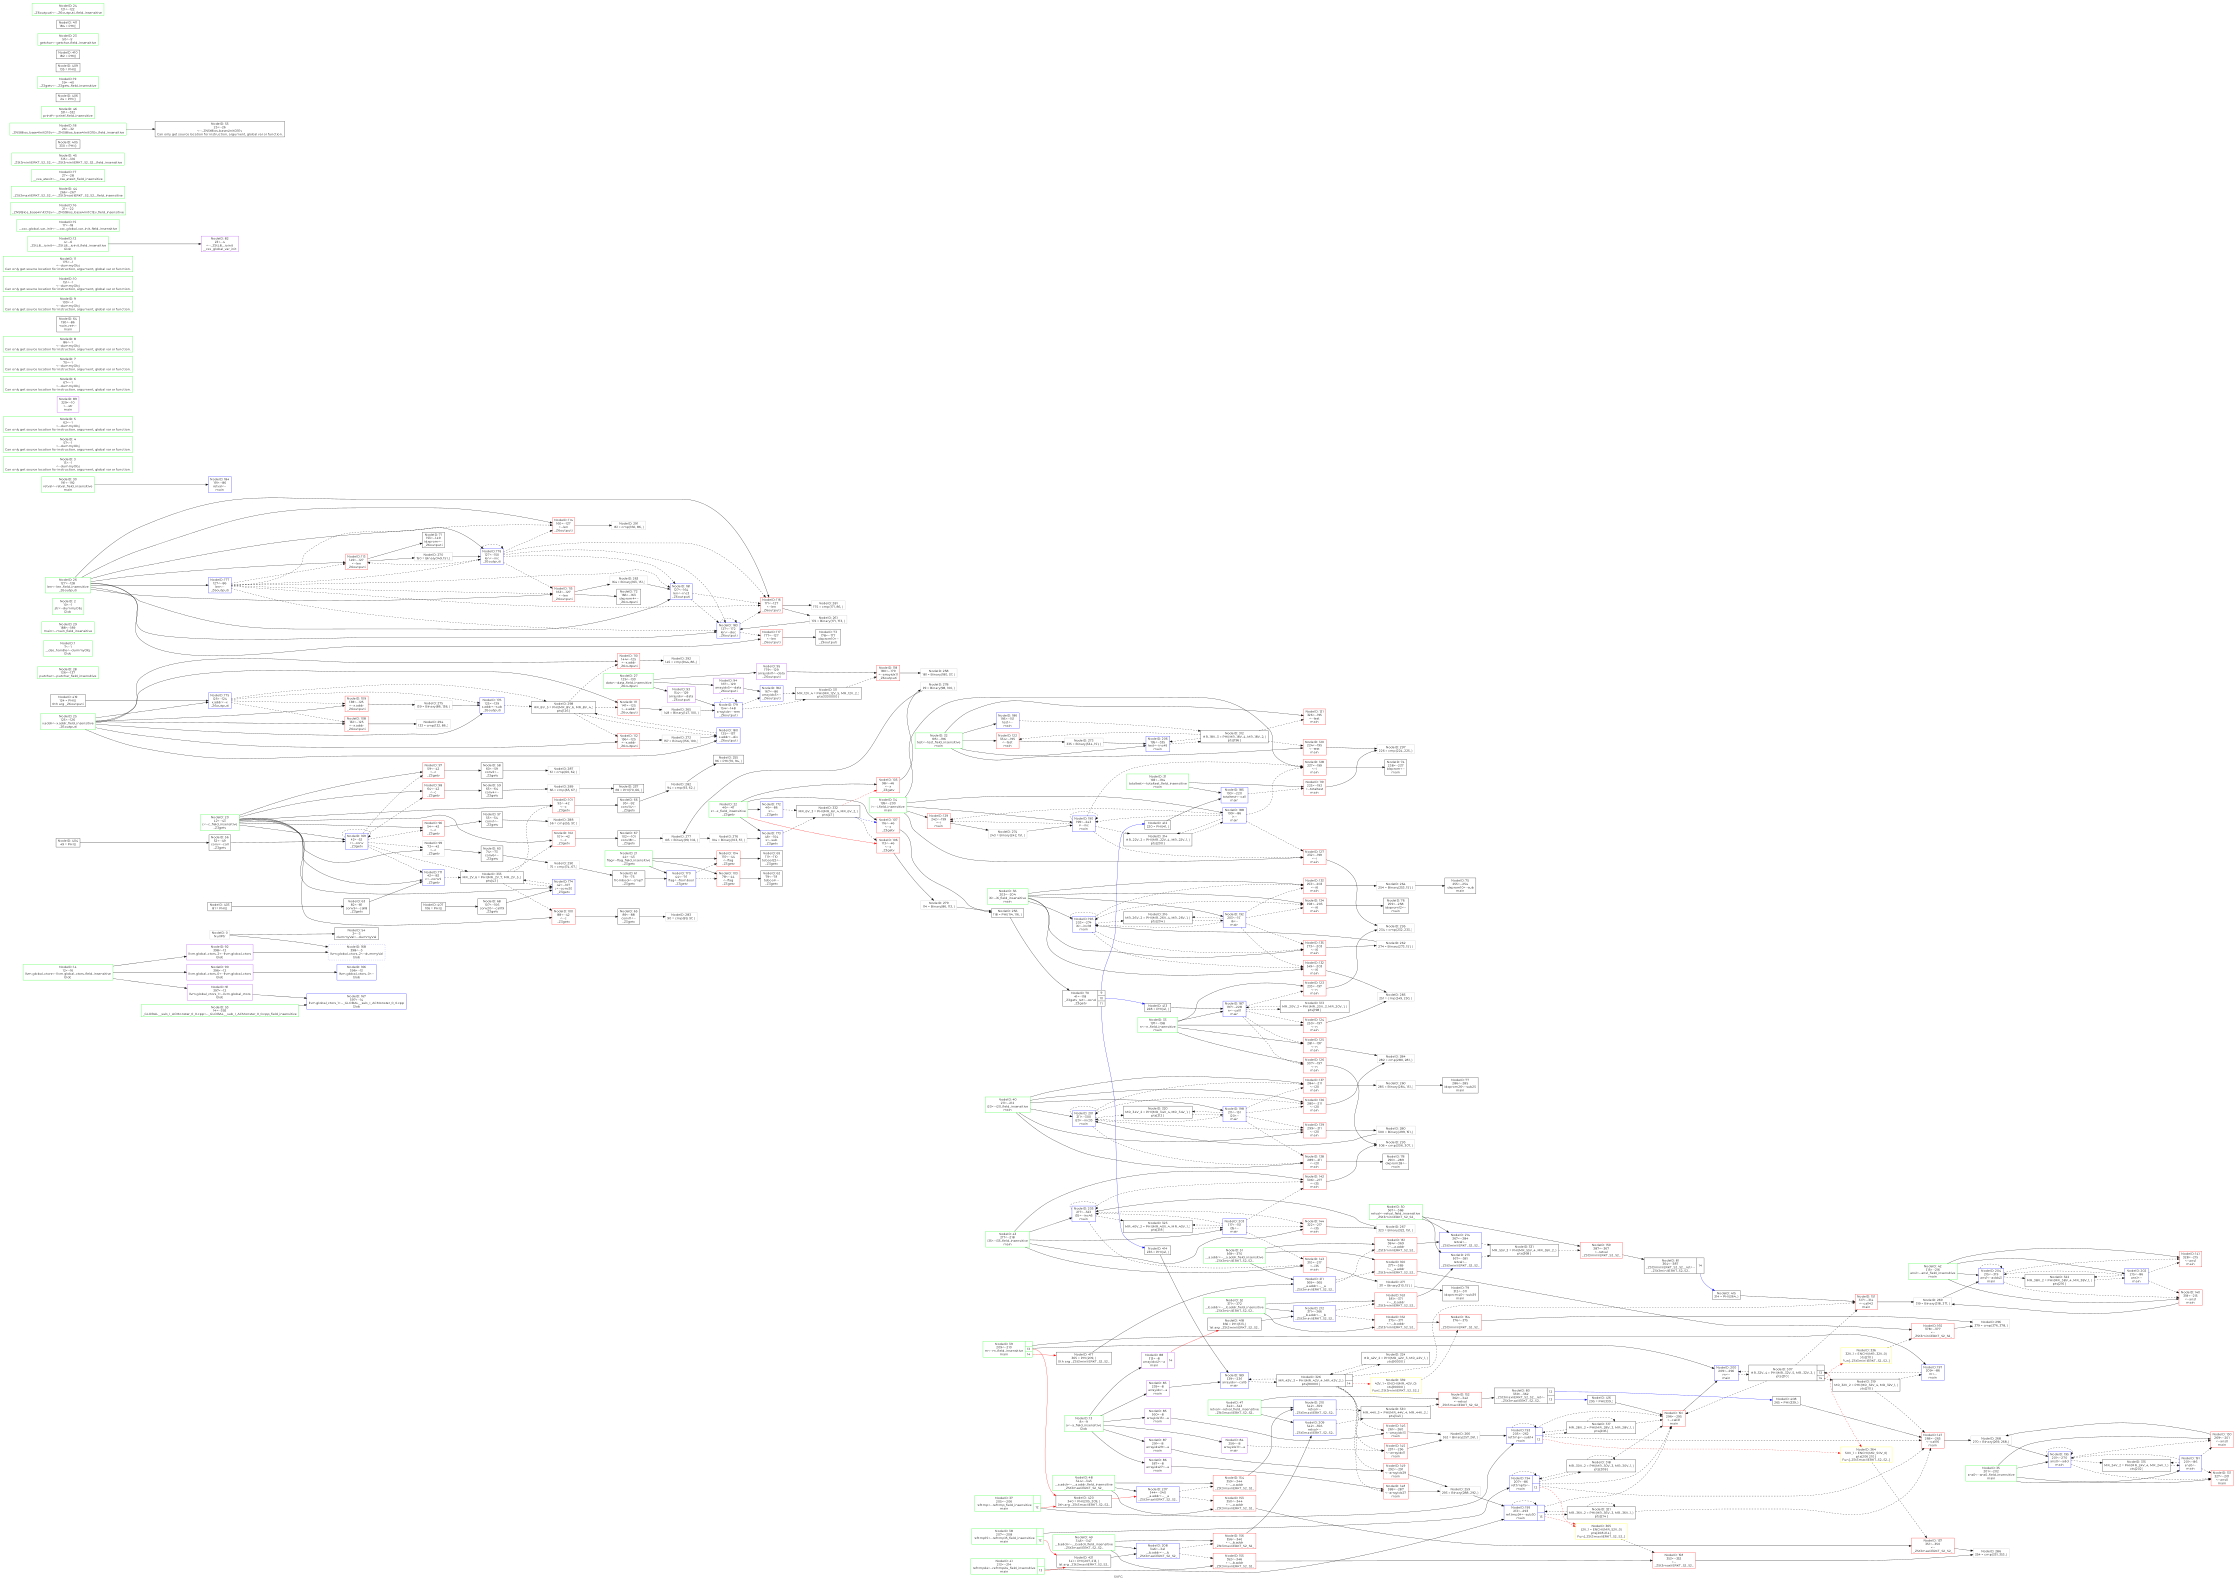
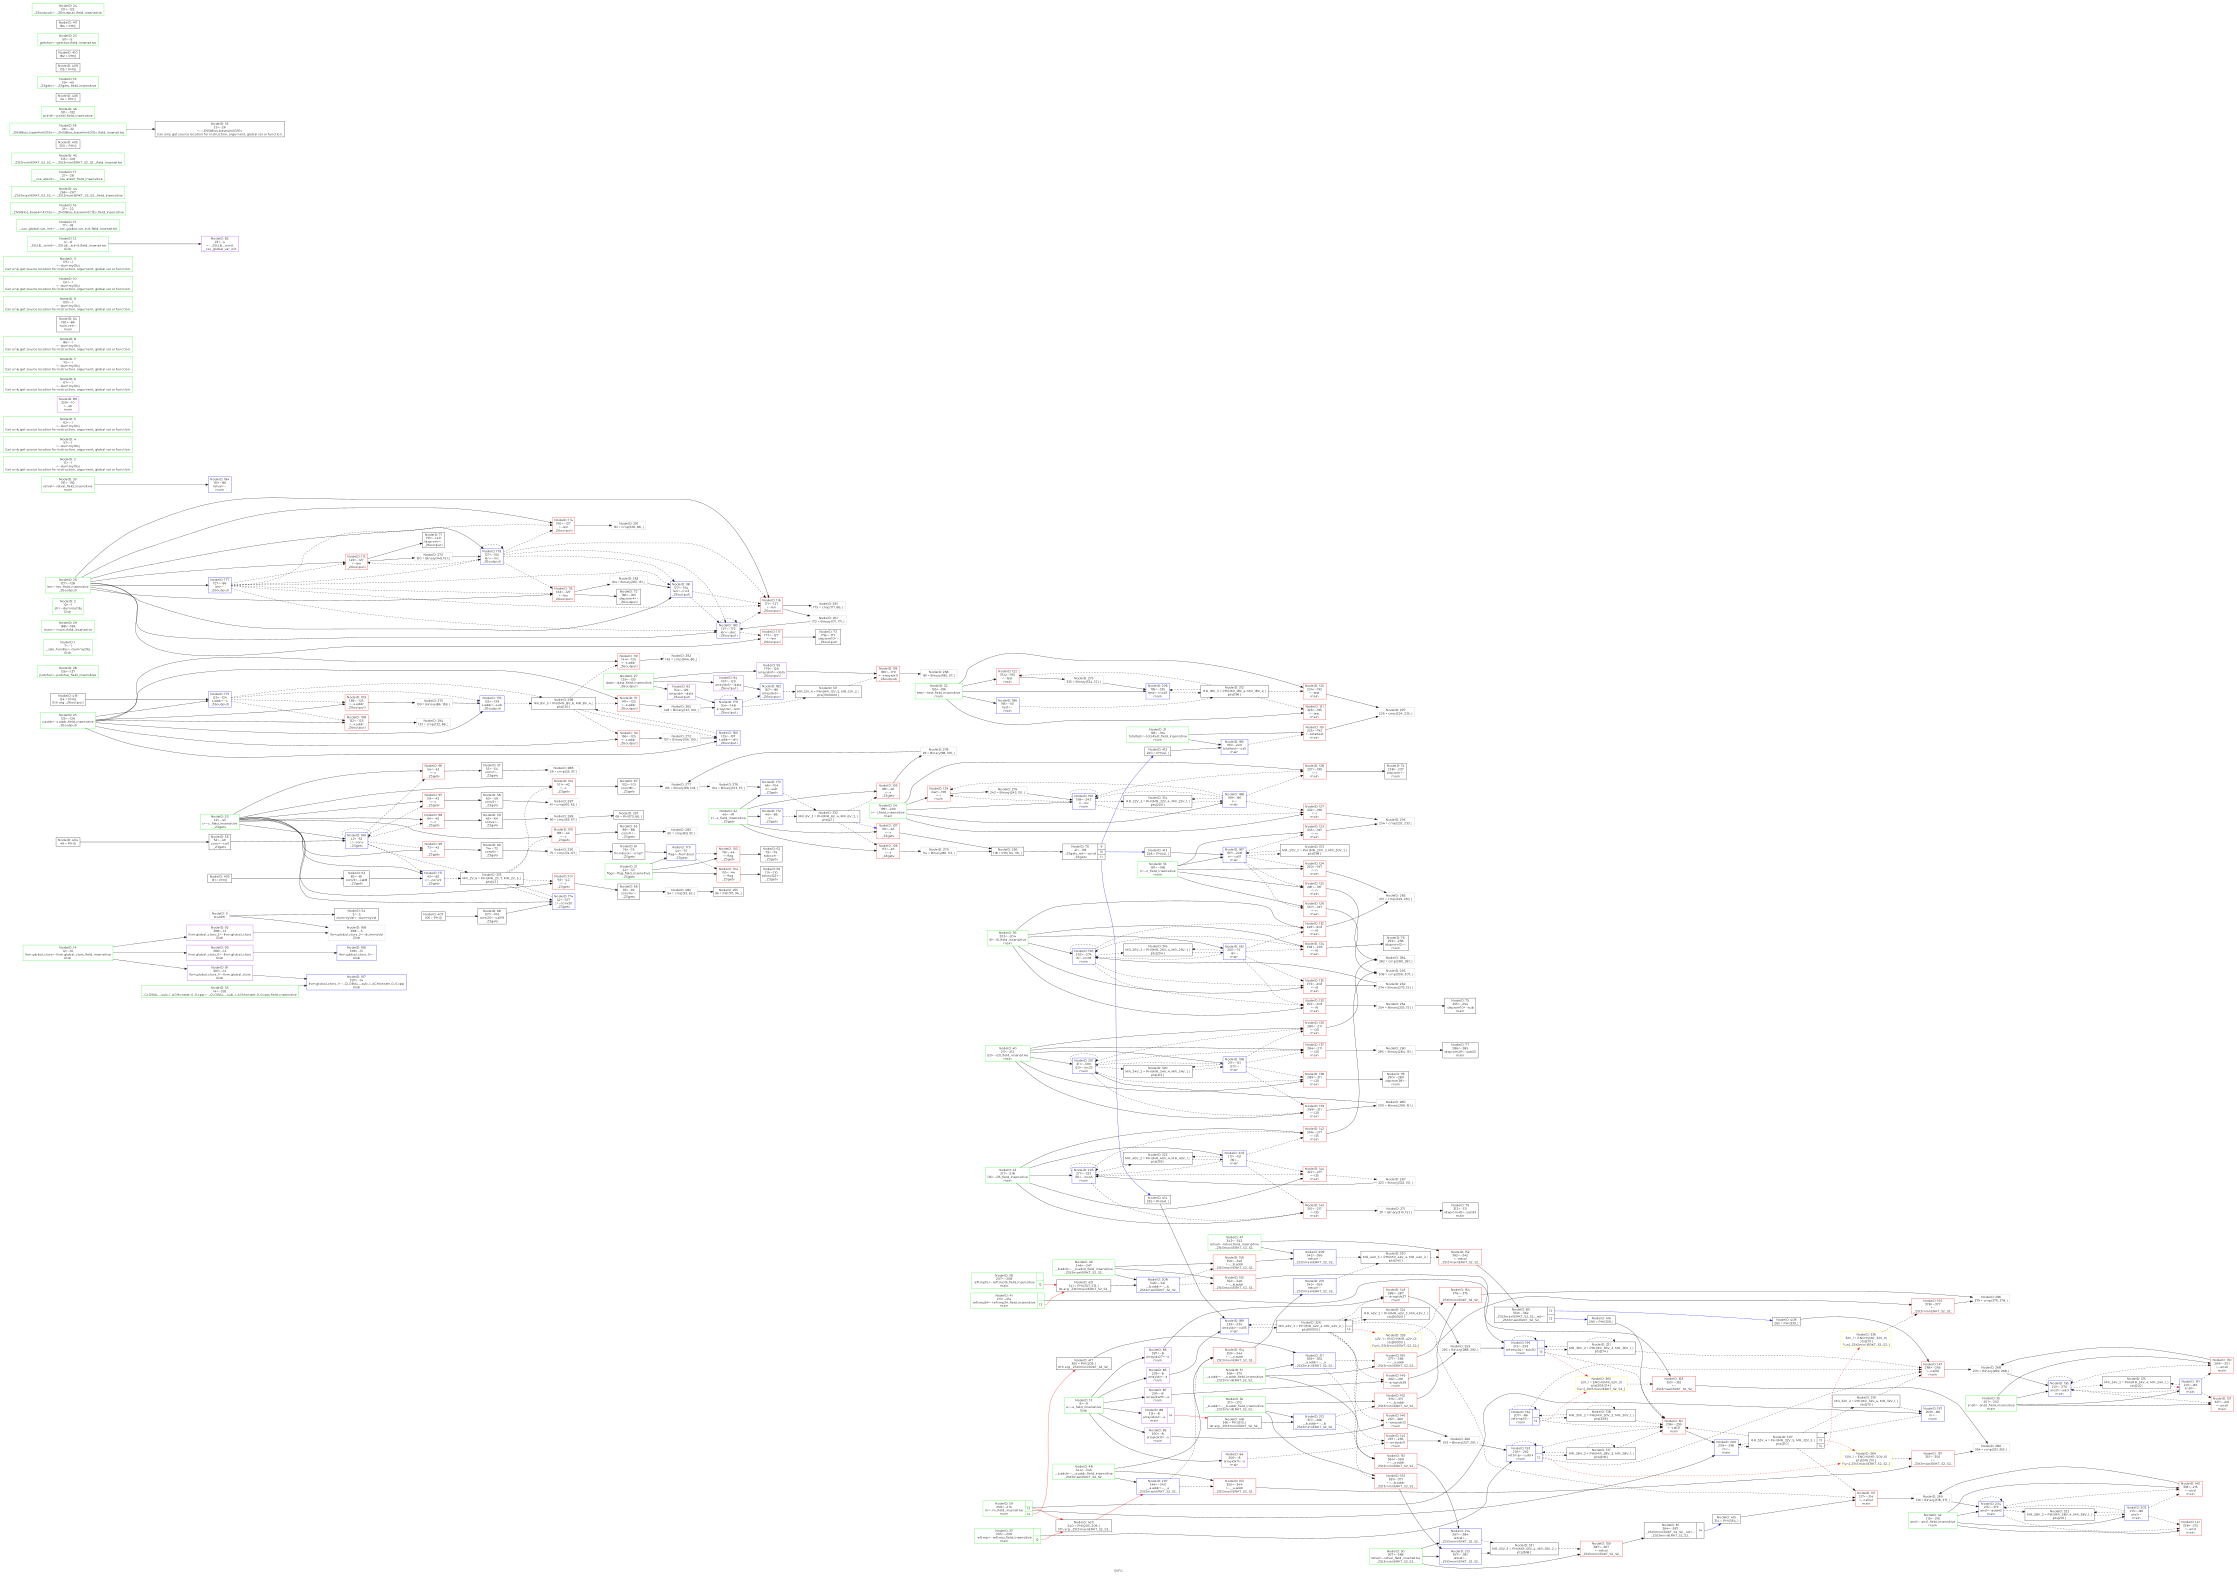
(828, 621) -> (828, 622)
(858, 798) -> (862, 805)
(811, 832) -> (806, 844)
(433, 848) -> (433, 849)
(1350, 1227) -> (1350, 1177)
(1276, 1408) -> none
(2174, 1466) -> (2174, 1387)
(1282, 1527) -> none
